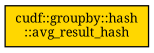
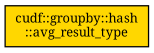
(77, 26) -> (77, 26)
